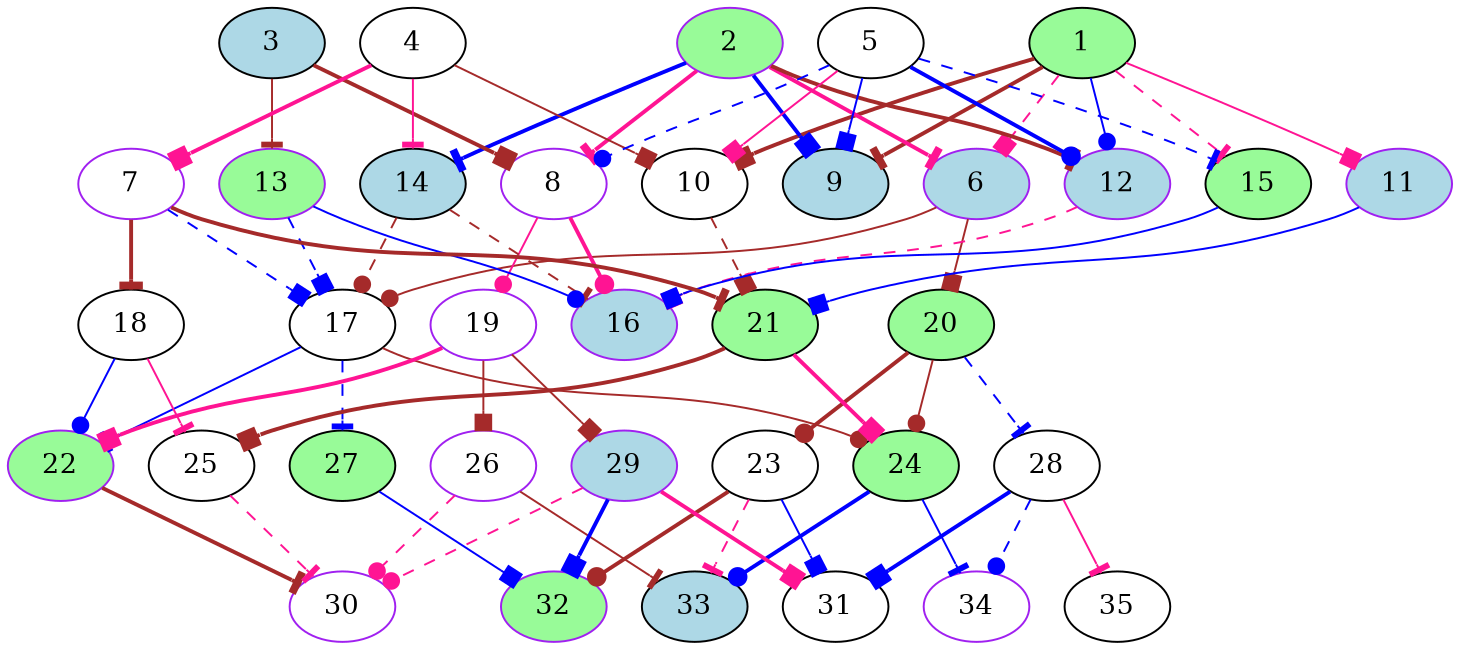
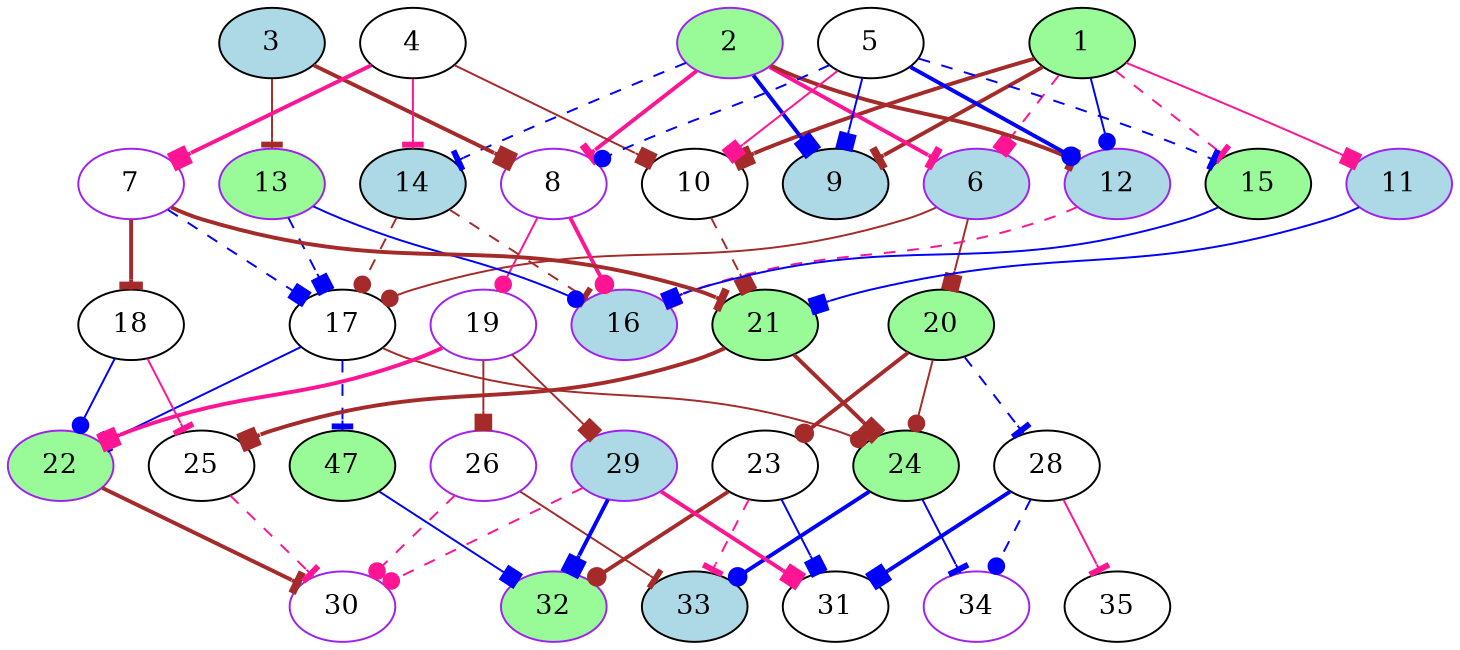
(574, 109) -> (574, 109)
(828, 388) -> (828, 388)
(342, 466) -> (342, 466)
